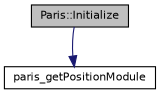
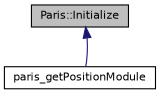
(73, 41) -> (87, 53)
